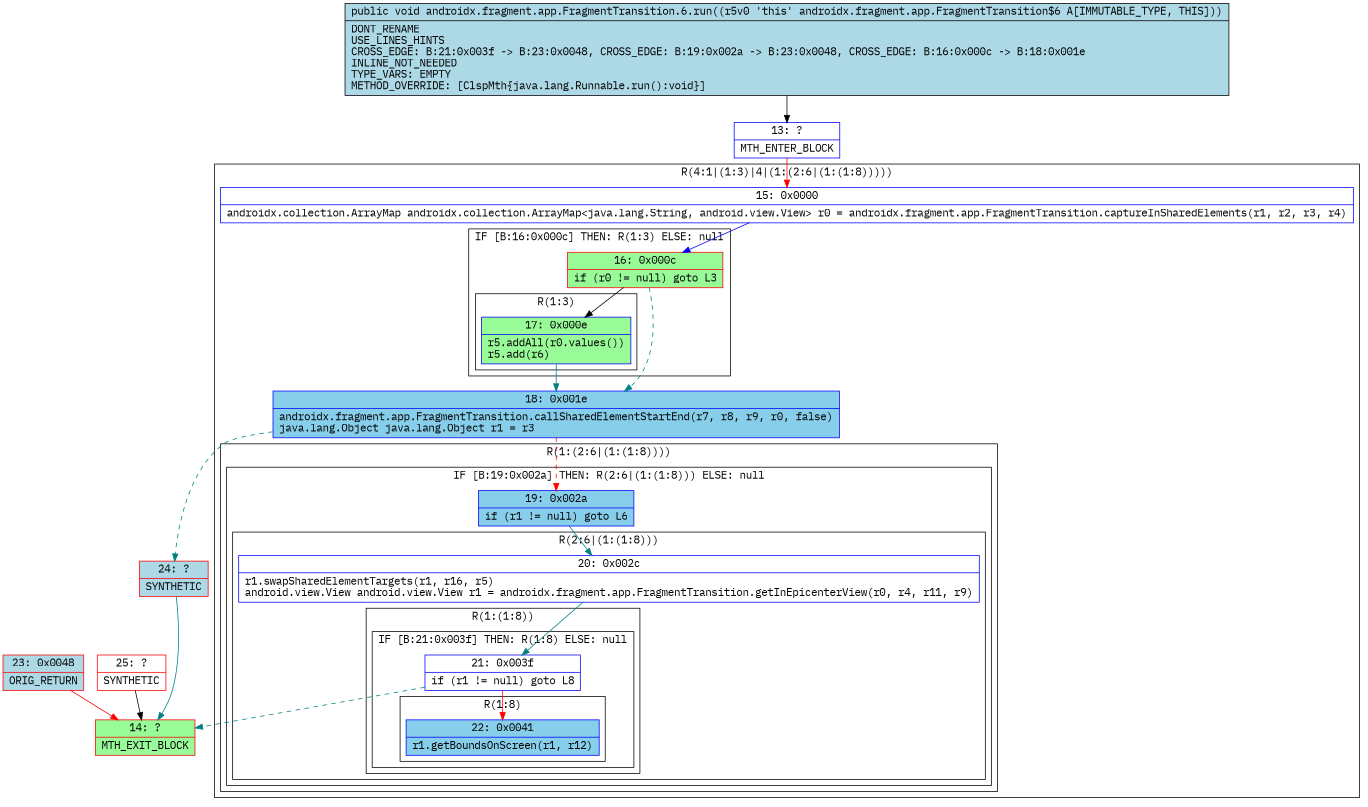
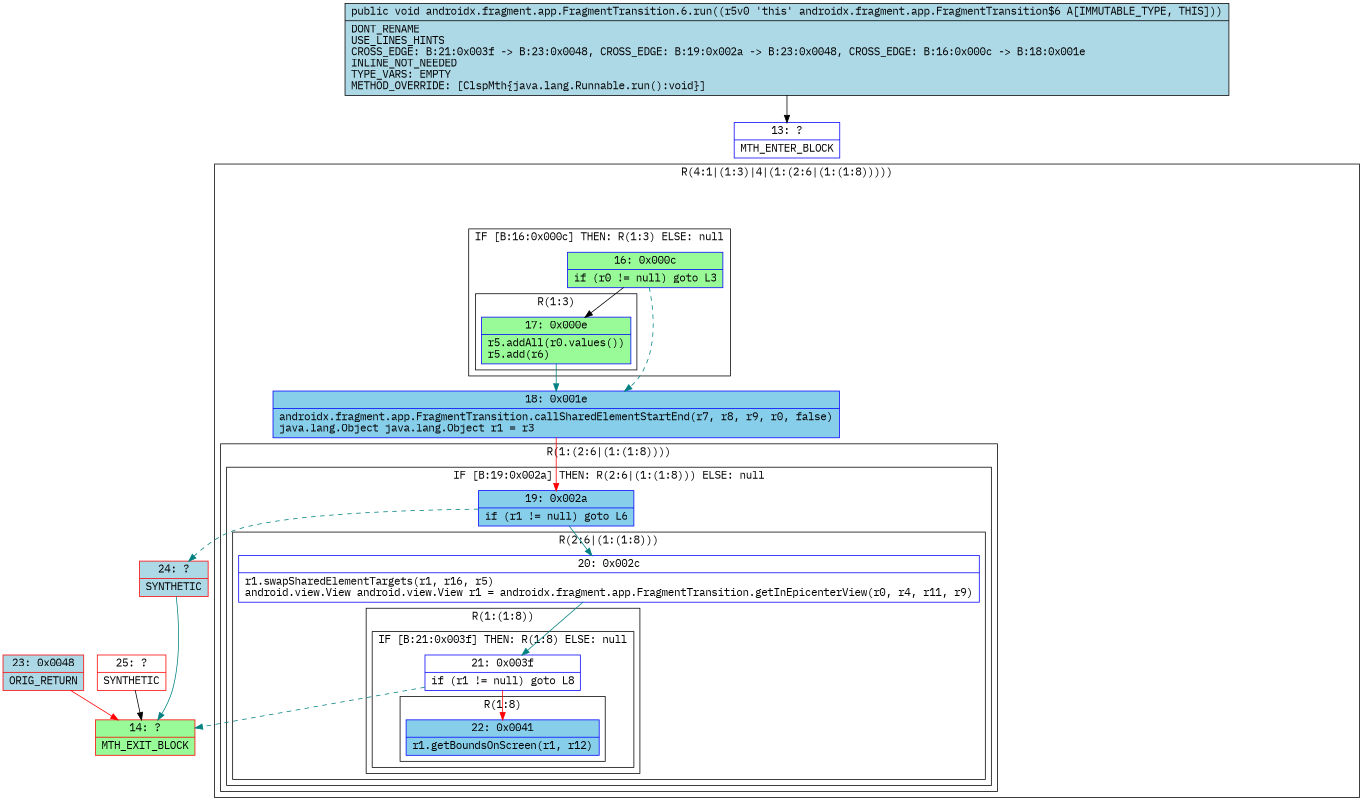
(787, 205) -> none
(645, 270) -> (645, 270)
(556, 460) -> (556, 460)
(200, 471) -> (332, 515)
